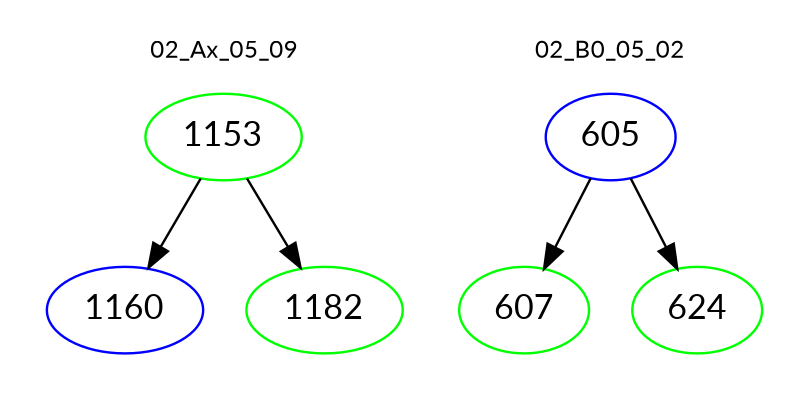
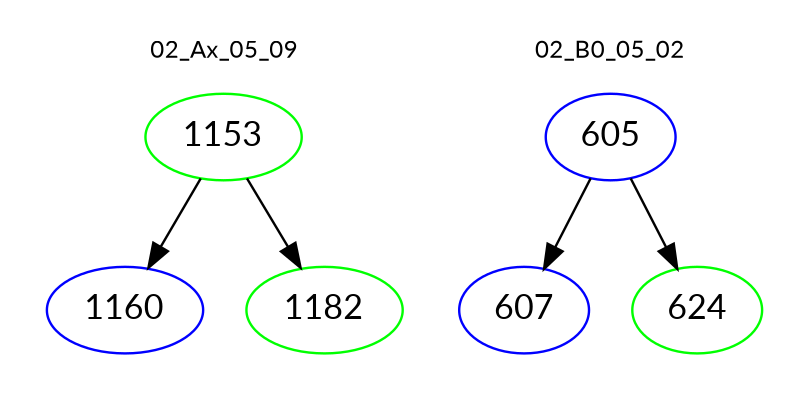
(524, 310) -> (524, 310)
